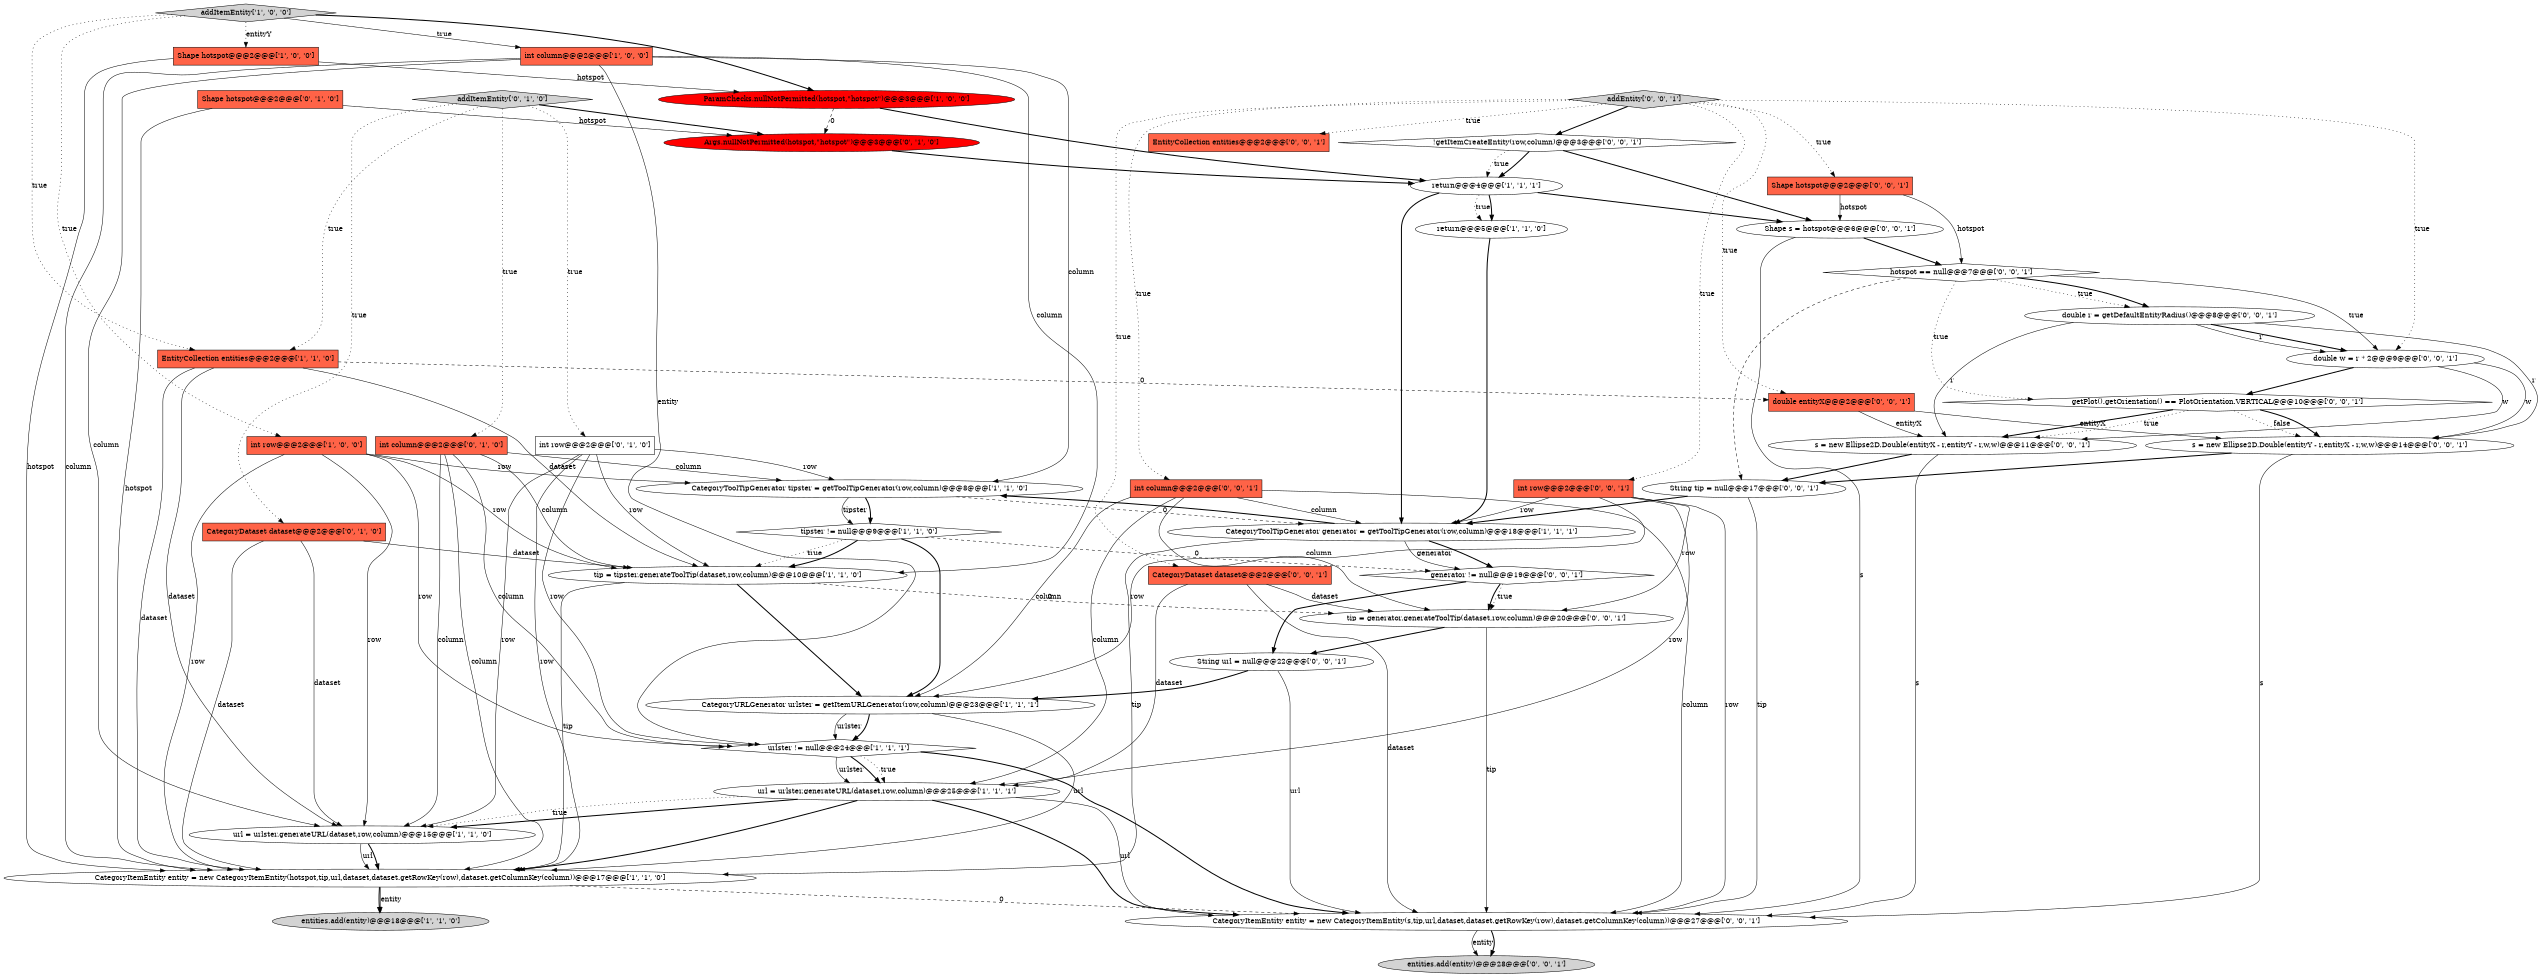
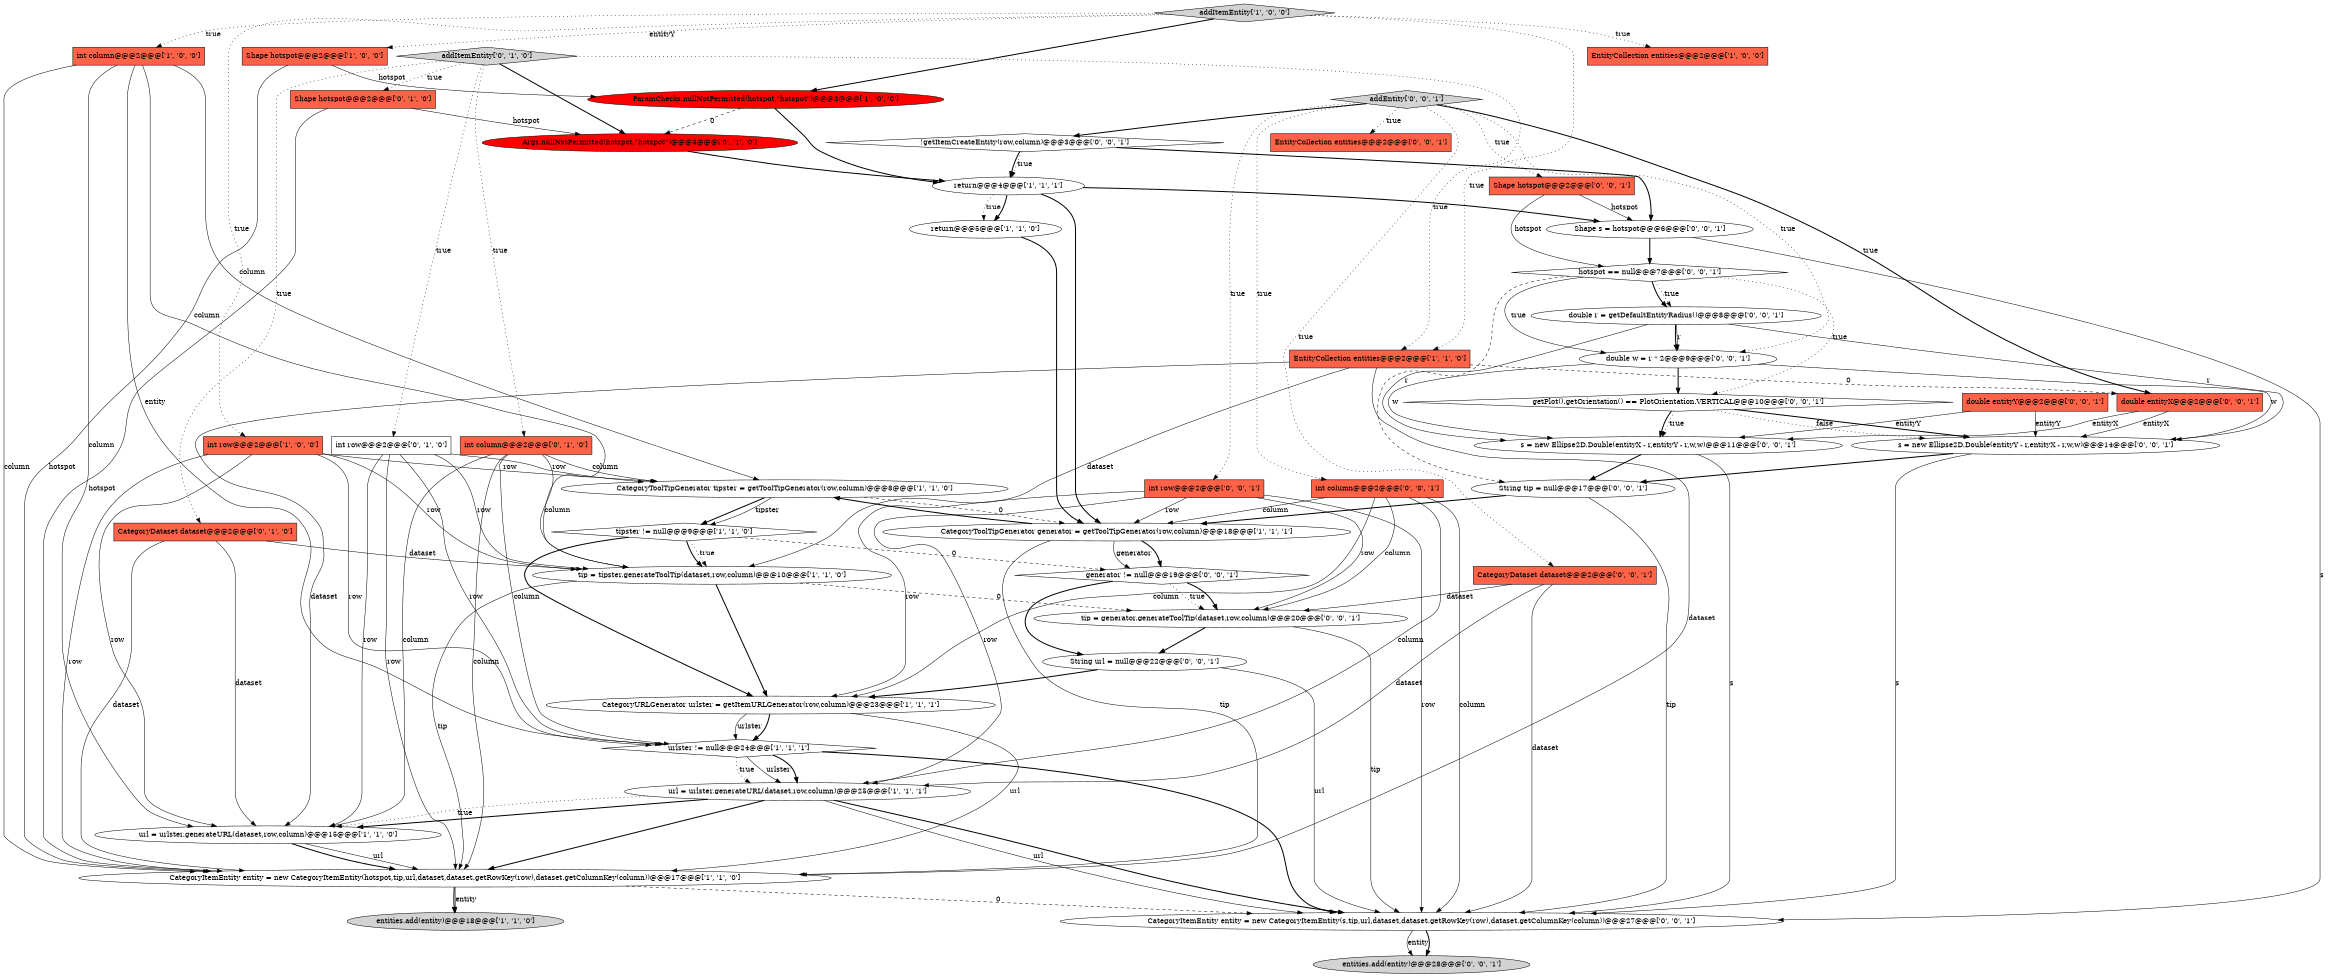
(400, 33) -> (658, 15)
none -> (1678, 56)
none -> (426, 75)
(1723, 230) -> (1802, 222)
none -> (2035, 402)
